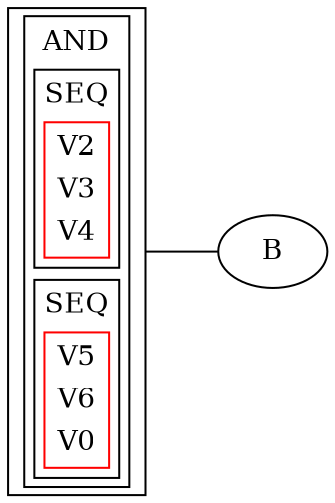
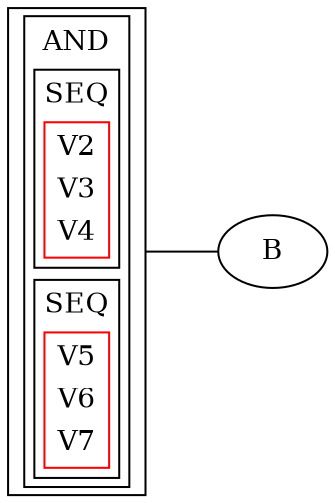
(77, 442) -> (77, 442)
